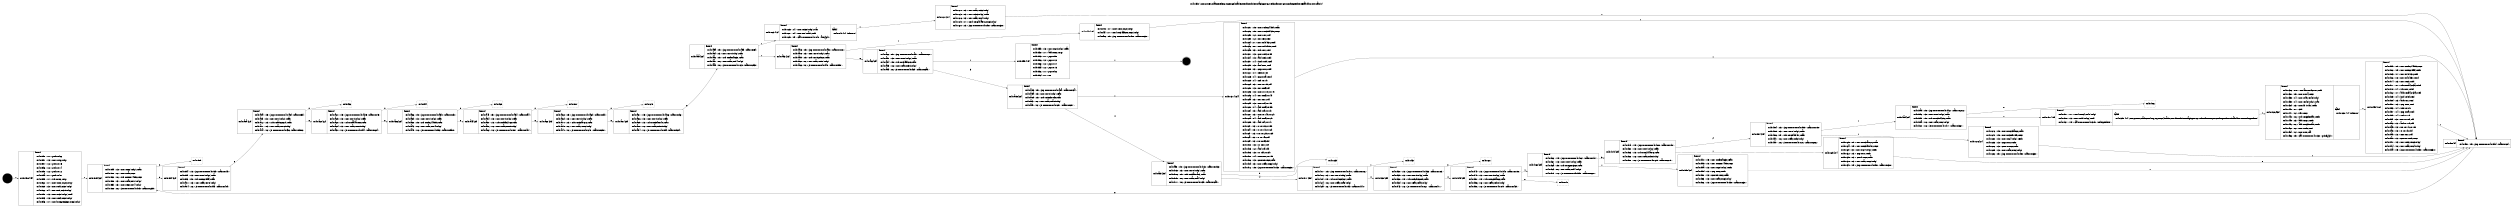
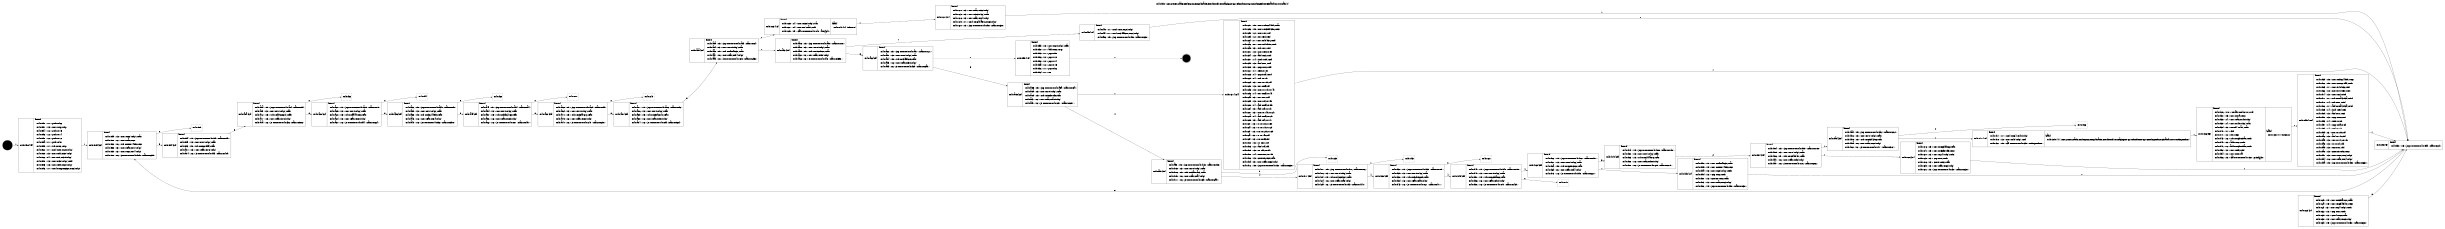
(1749, 152) -> none
